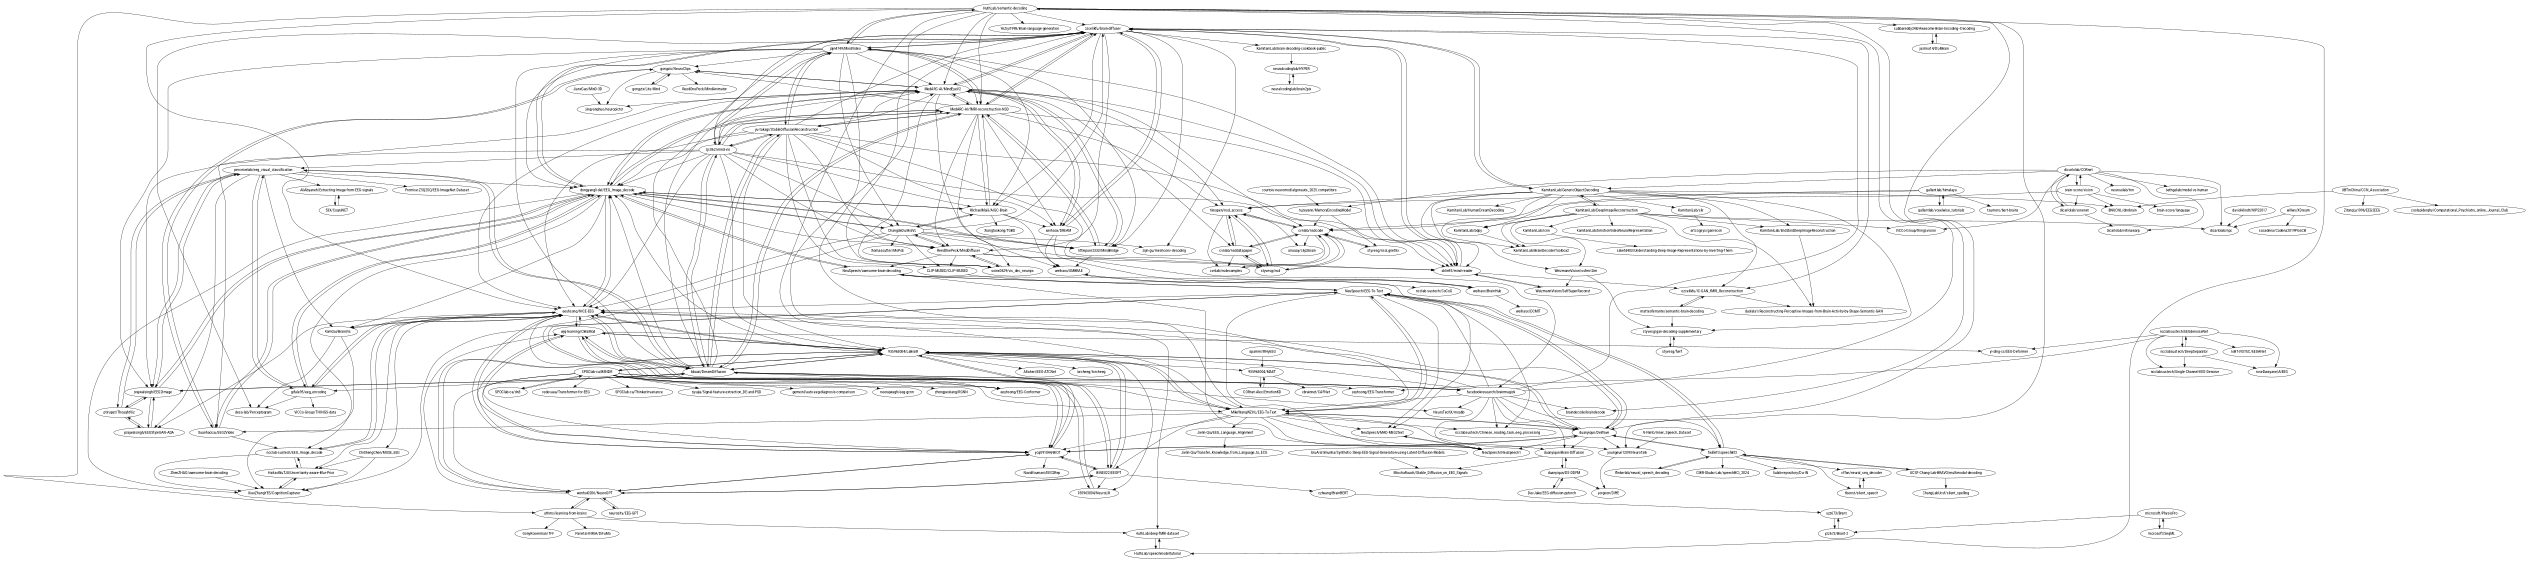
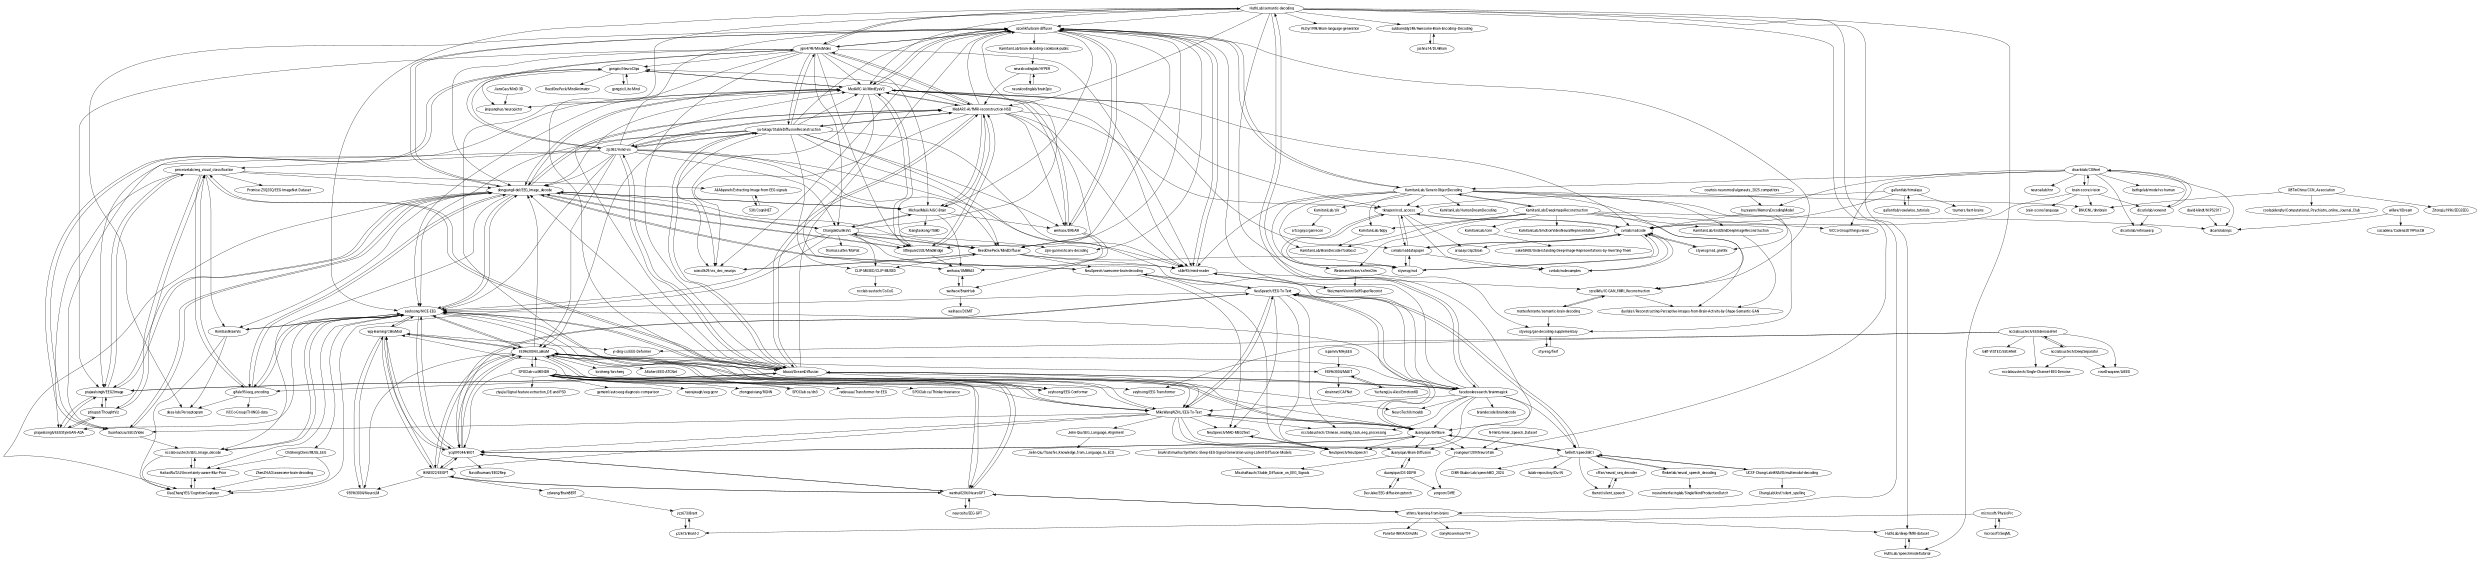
(1773, 24) -> (1281, 265)
(1041, 68) -> (1000, 85)
(1262, 392) -> (1396, 392)
none -> (1690, 493)
